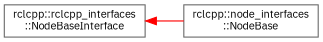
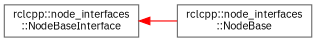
(75, 21) -> (71, 21)
